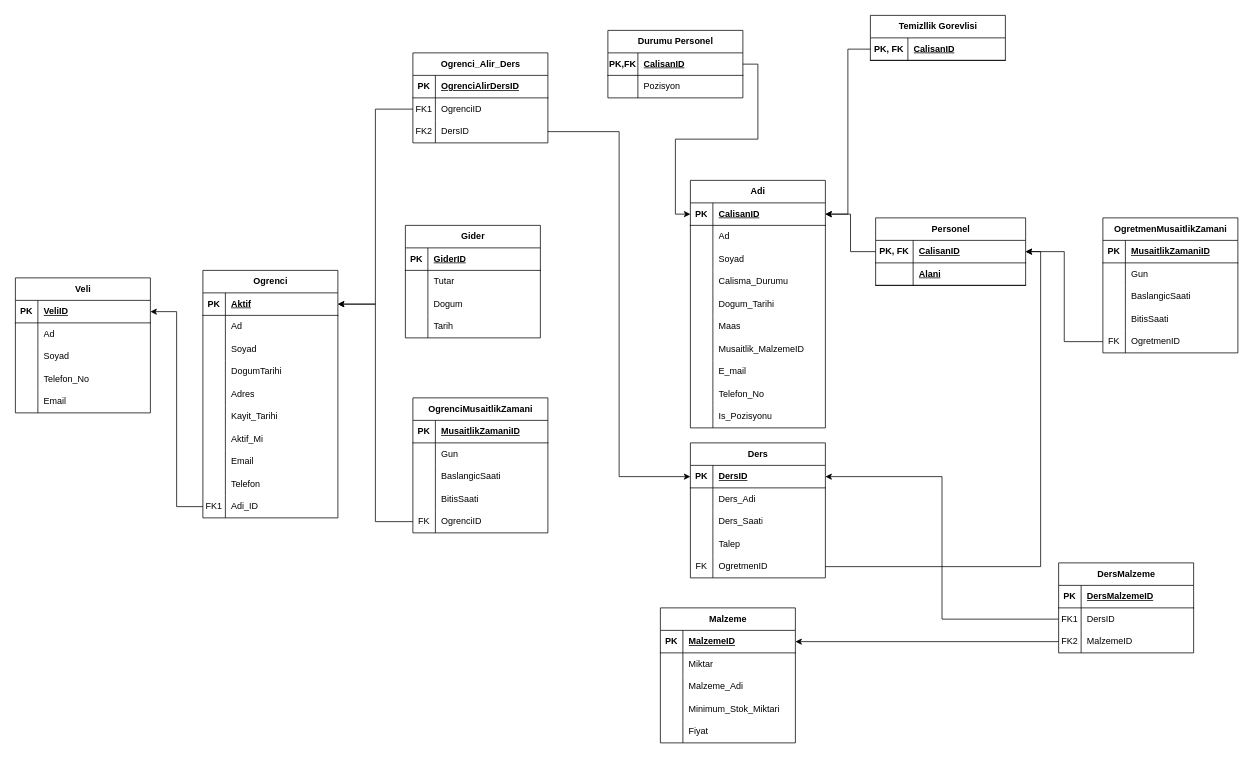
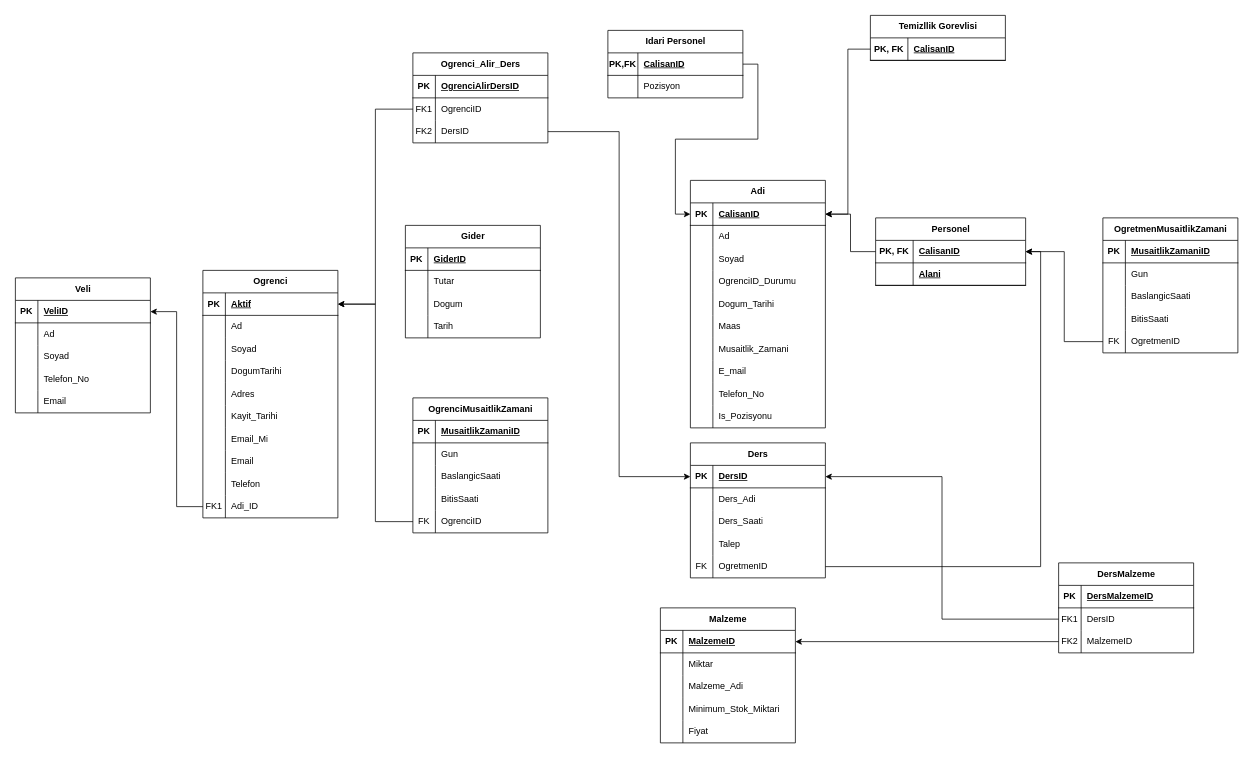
(676, 42) -> (676, 42)
(752, 282) -> (758, 282)
(762, 349) -> (755, 349)
(249, 439) -> (248, 439)
